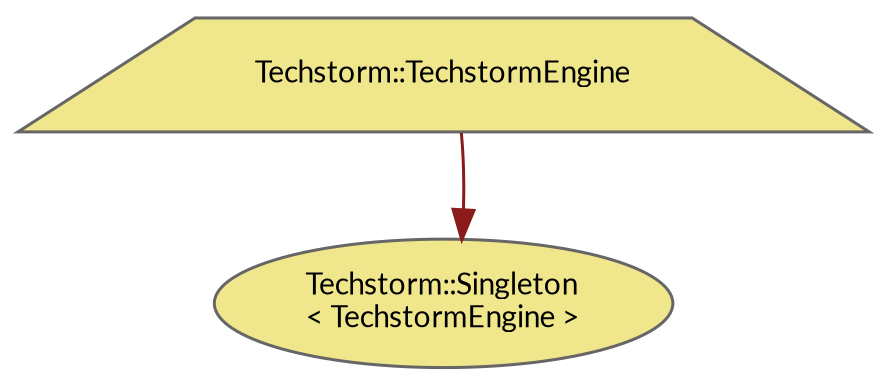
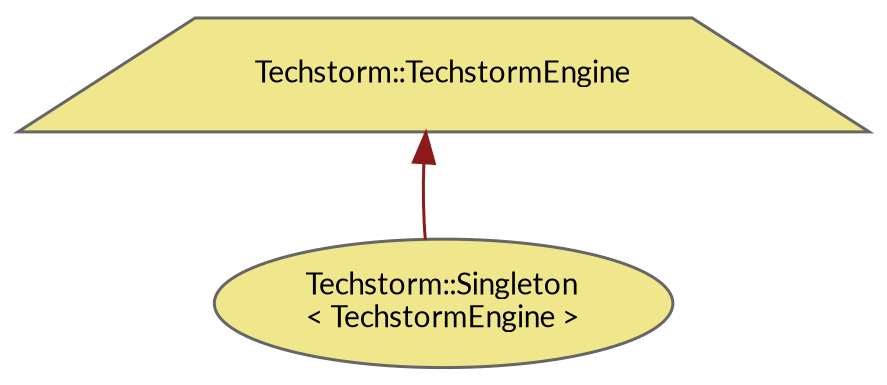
(464, 171) -> (423, 202)
